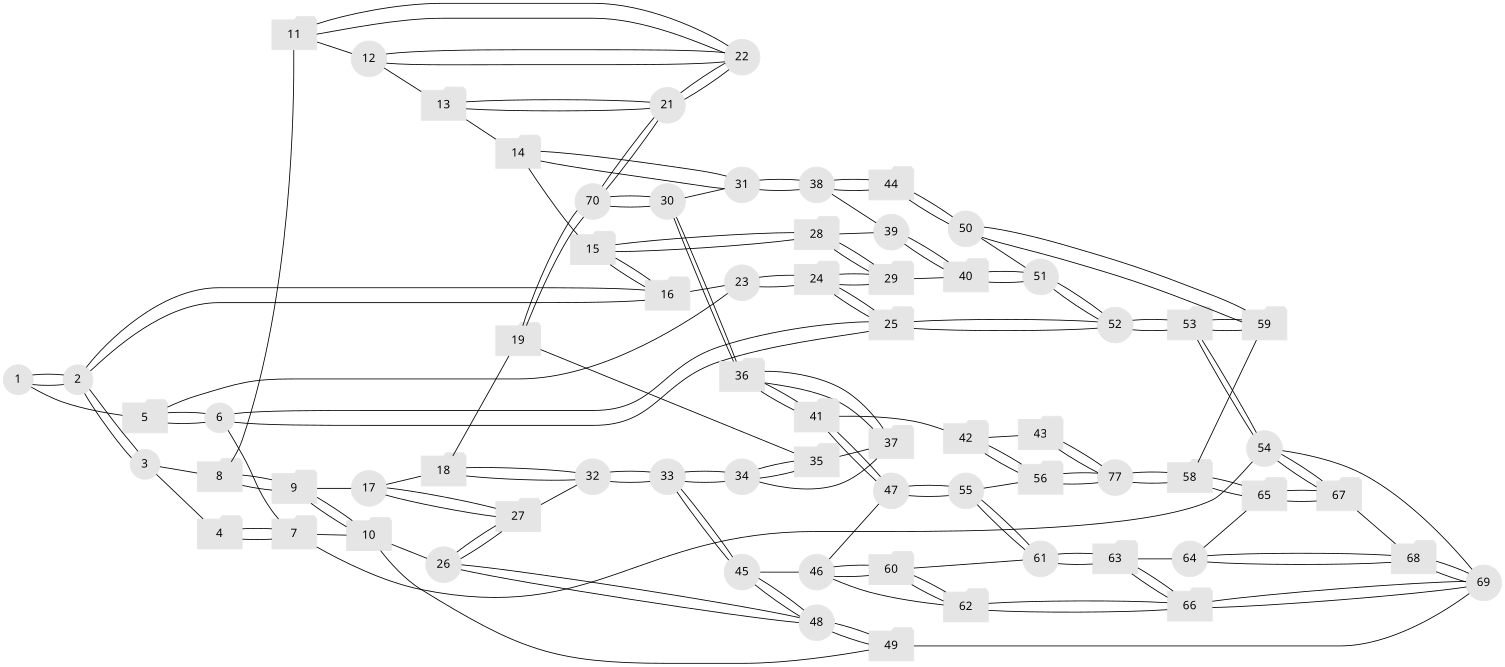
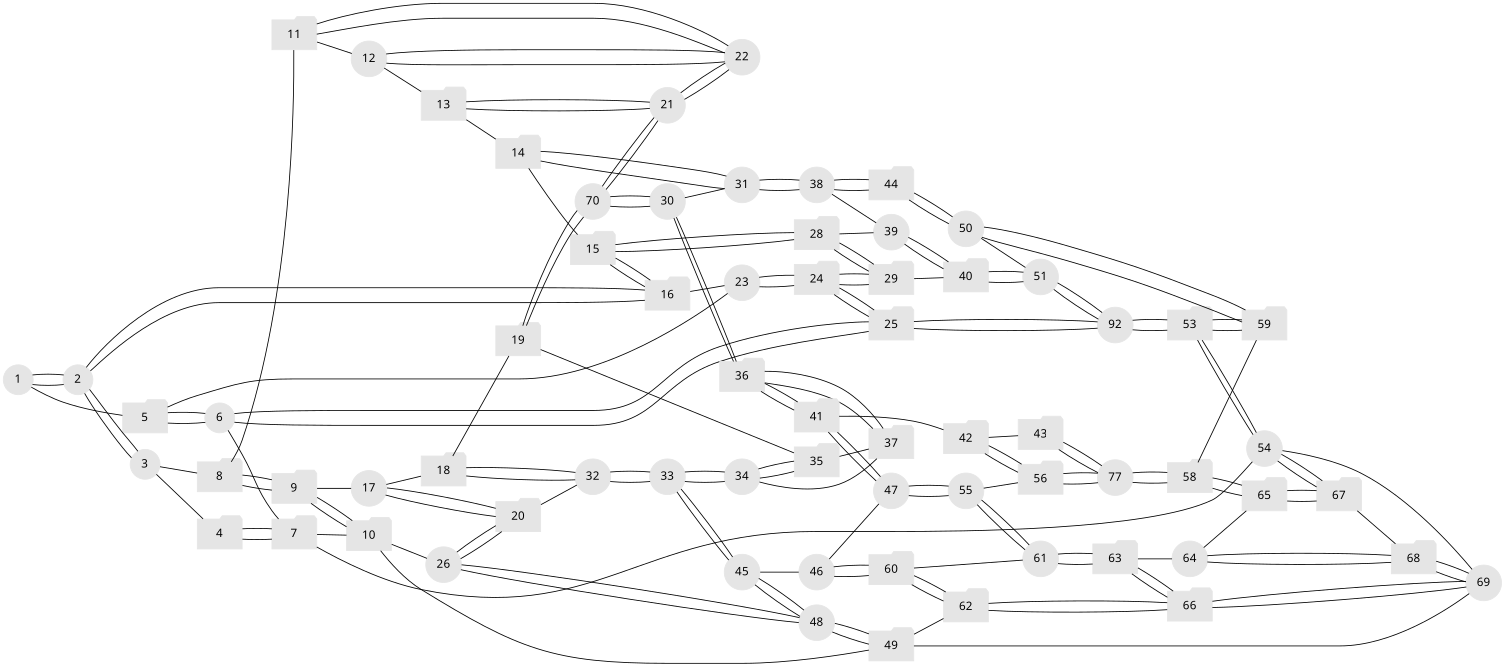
(1115, 325) -> (1115, 325)
(518, 517) -> (518, 517)
(887, 596) -> (929, 626)
